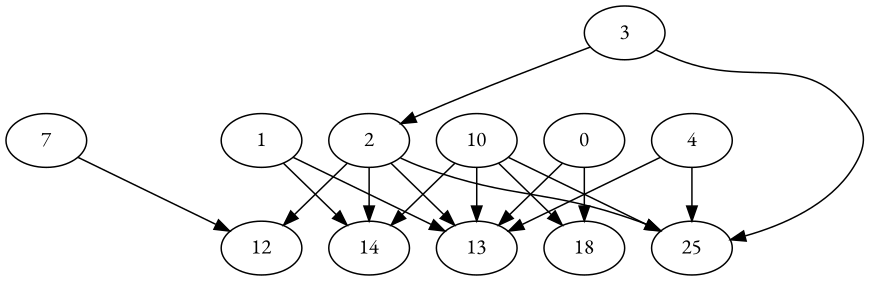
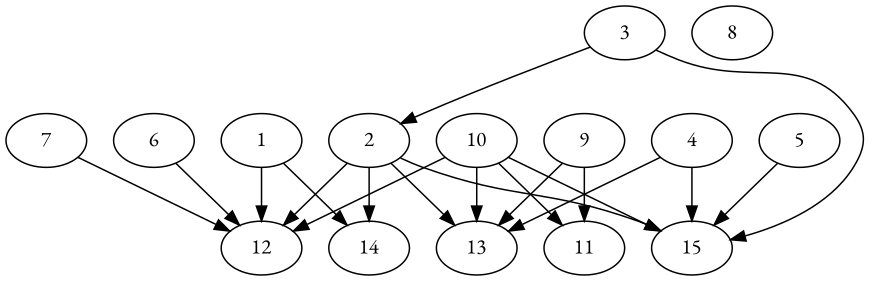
none -> (732, 33)
none -> (154, 140)
(584, 140) -> (584, 140)
none -> (800, 140)
(430, 188) -> (380, 189)
(359, 189) -> (262, 187)
(584, 248) -> (584, 248)
(692, 248) -> (692, 248)
